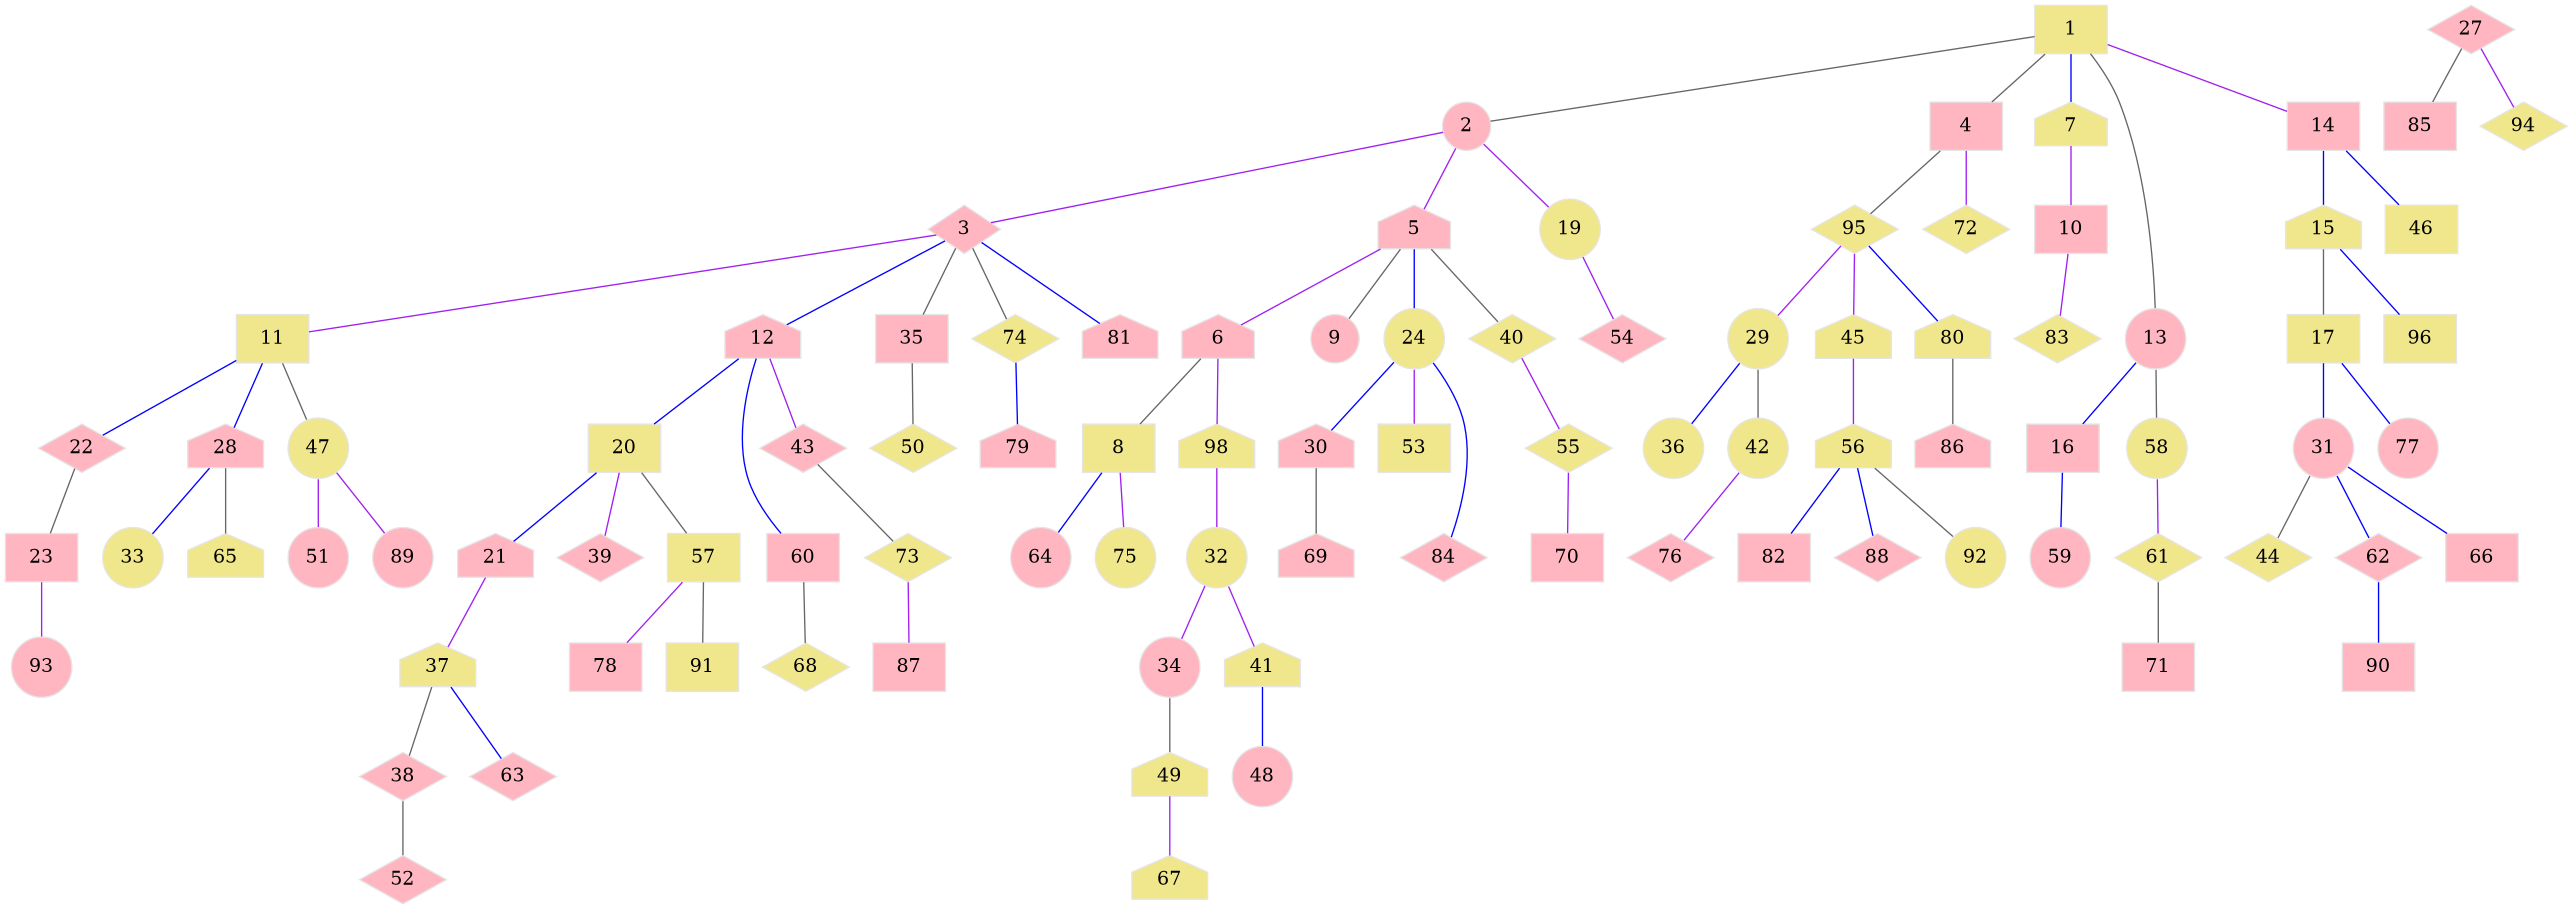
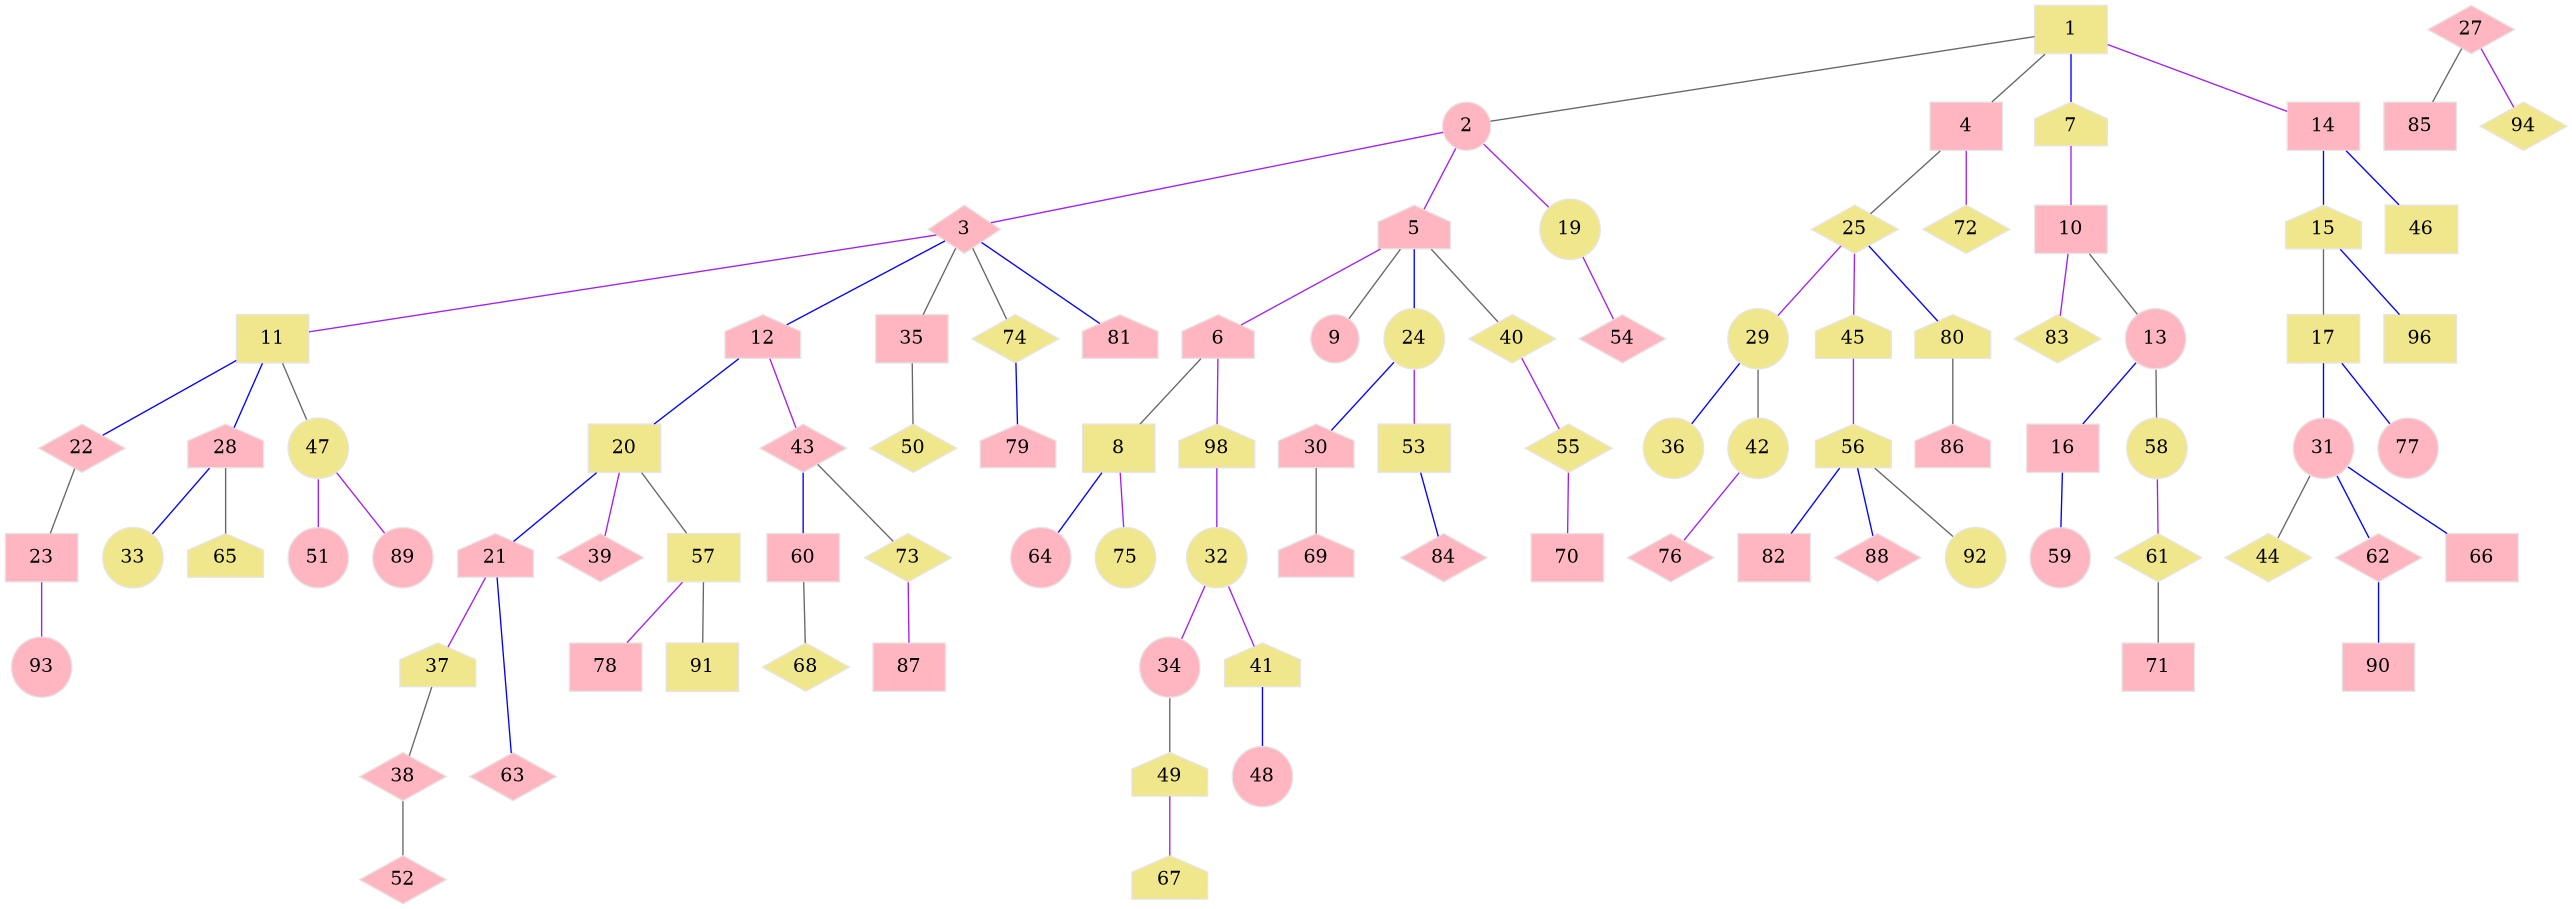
(2140, 176) -> (2113, 284)
(1855, 229) -> (1855, 229)
(1467, 447) -> (1429, 505)
(743, 450) -> (803, 503)
(476, 723) -> (504, 665)
